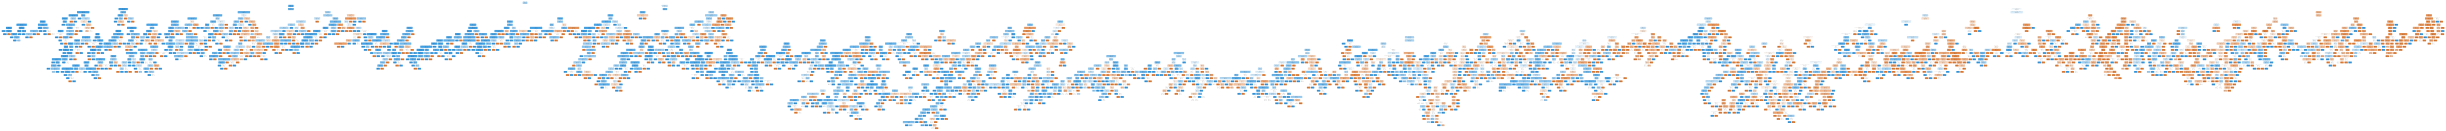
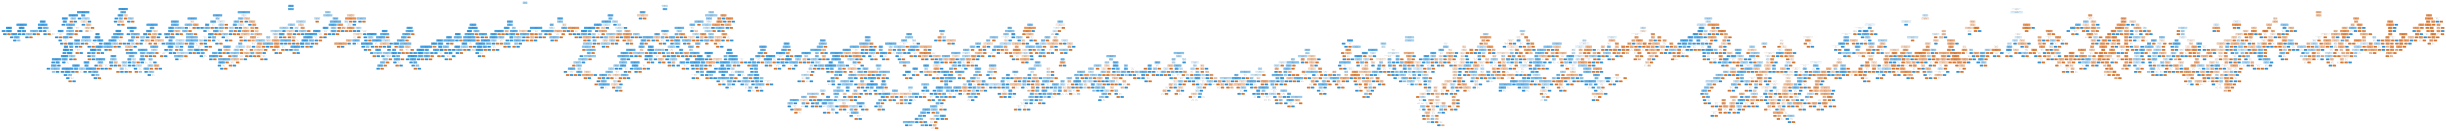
(434, 47) -> (434, 47)
(61, 50) -> none
(473, 50) -> (473, 50)
